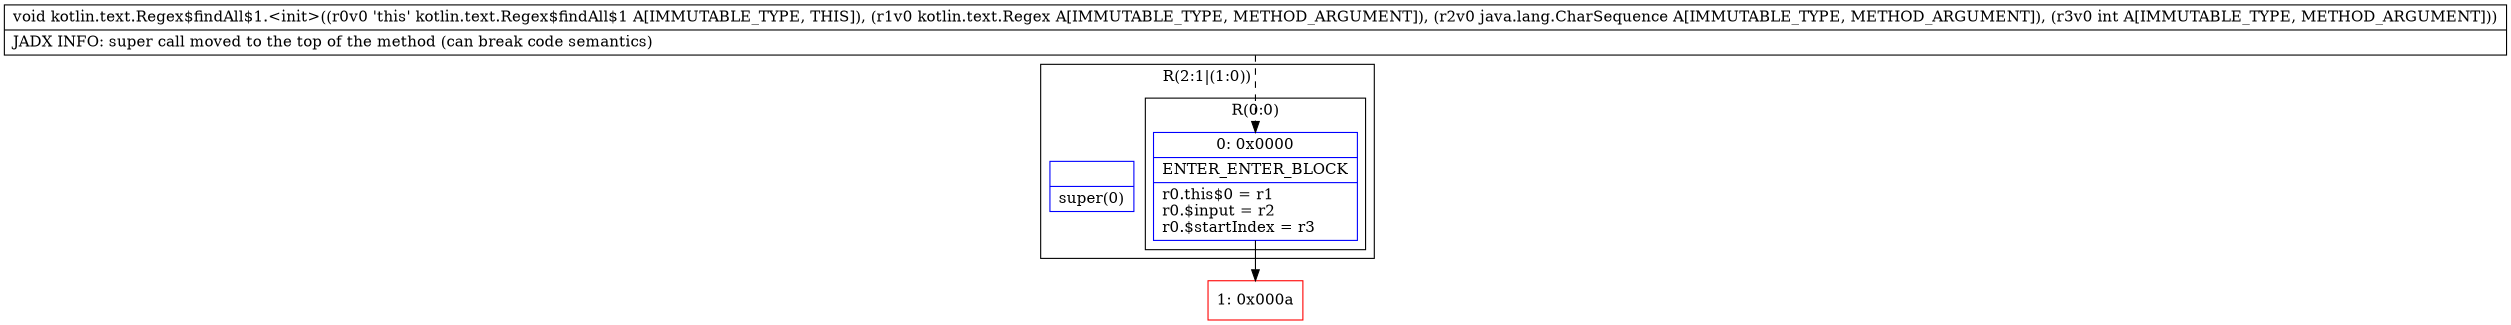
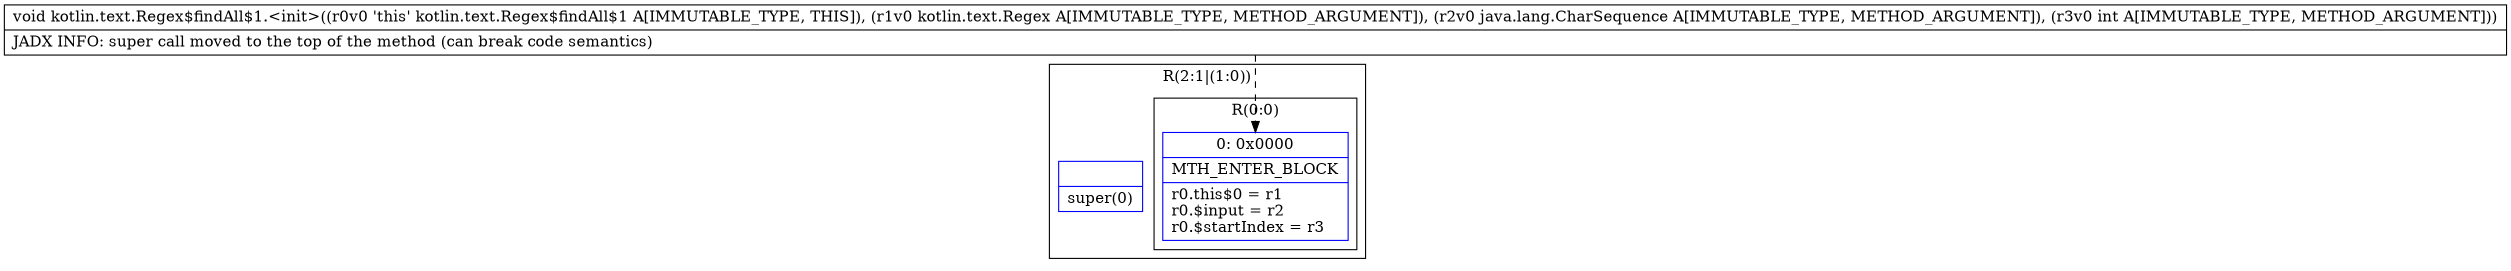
(1255, 170) -> (1255, 170)
(1255, 300) -> none
